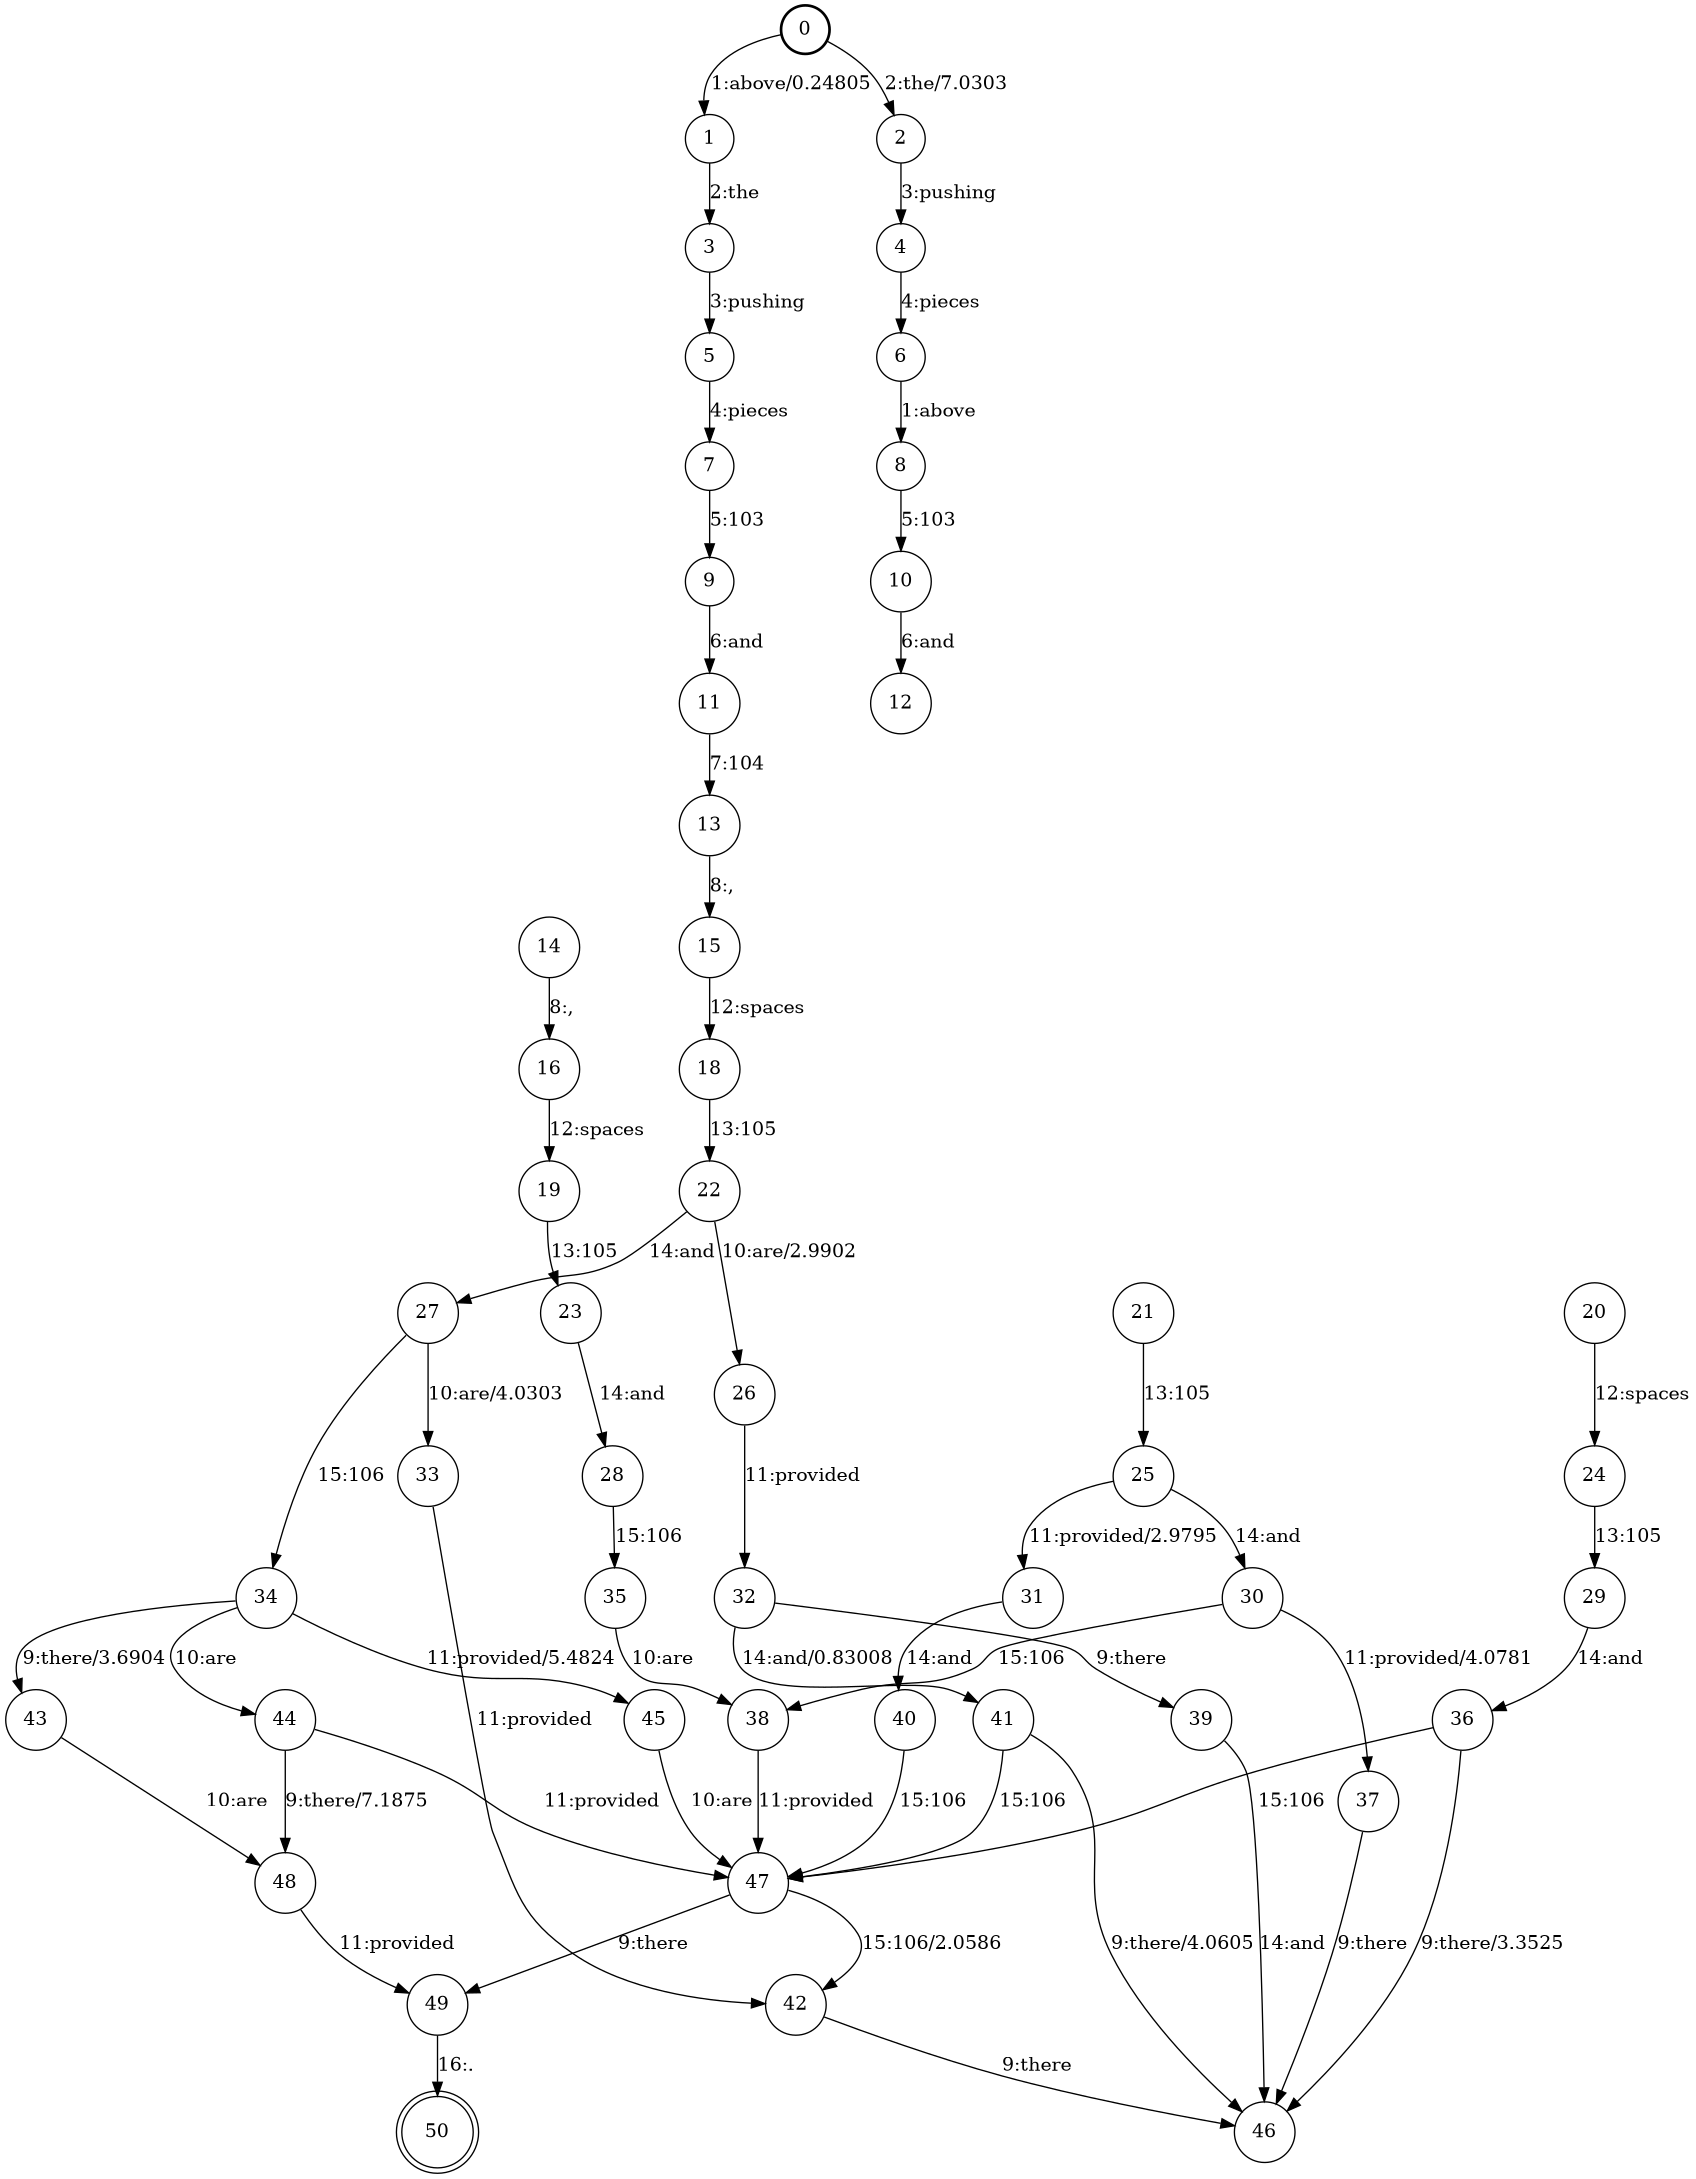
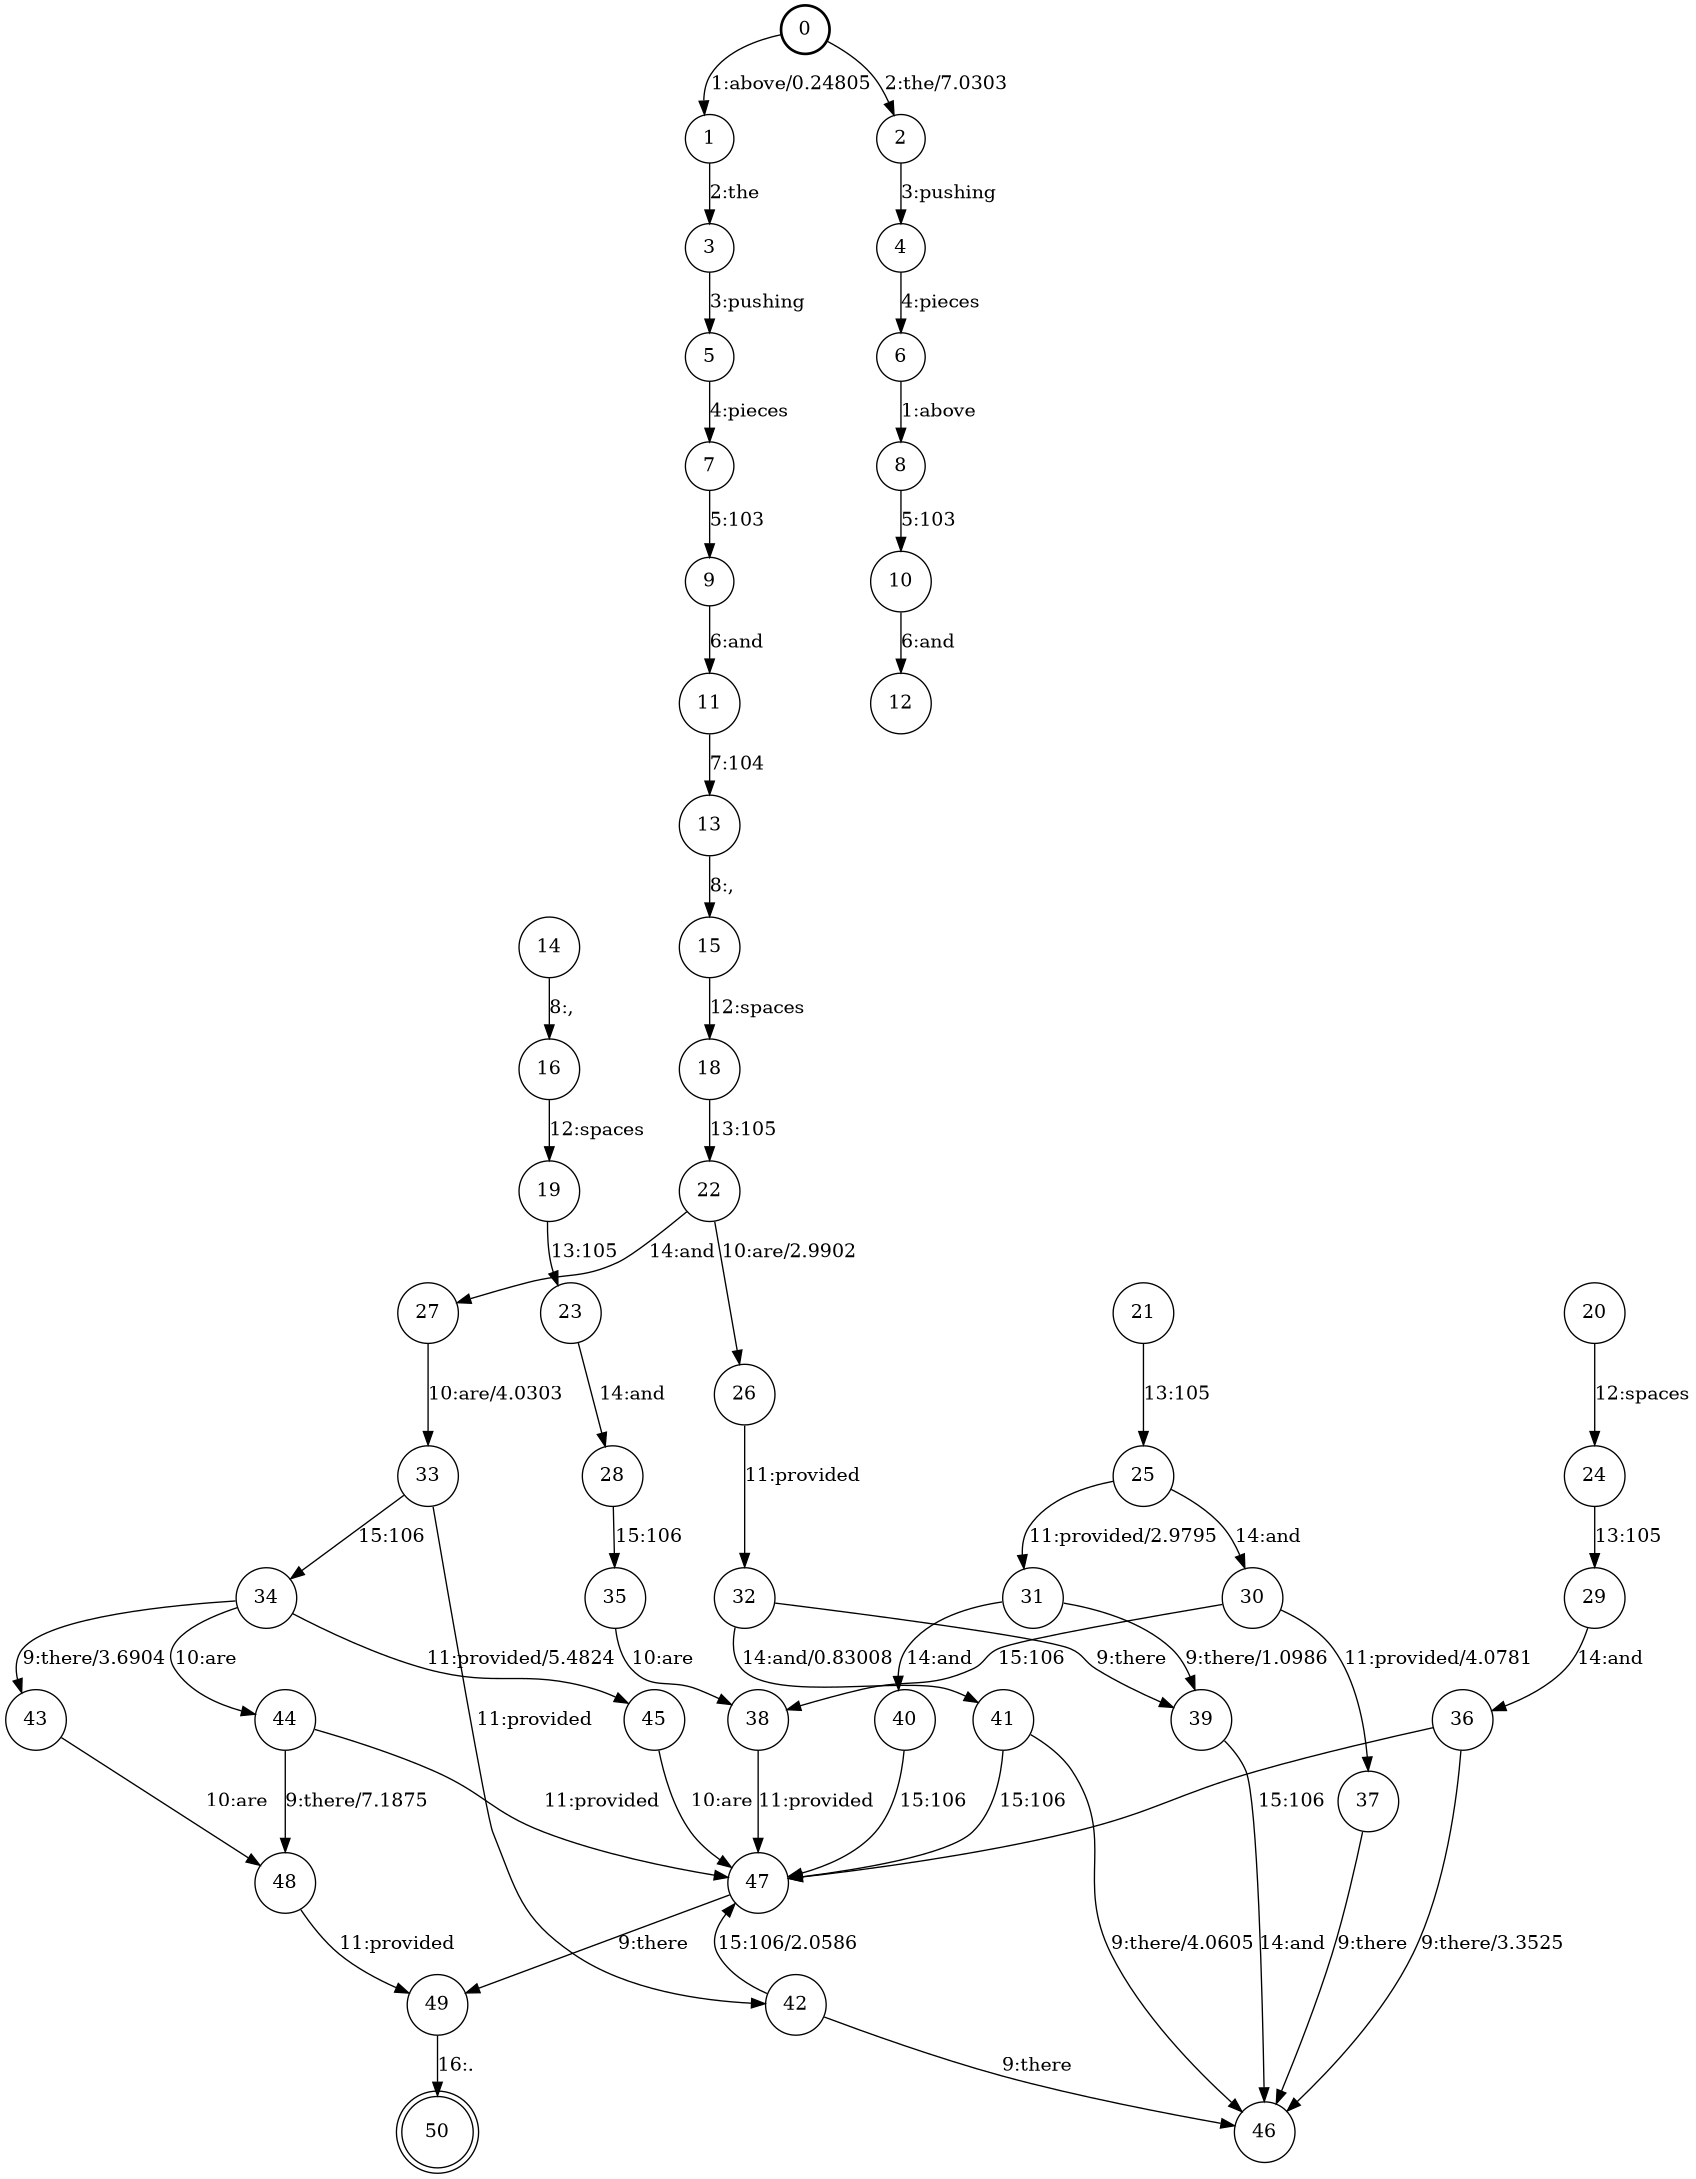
(324, 1435) -> (353, 1533)
none -> (1140, 1627)
(850, 1924) -> (724, 1963)
